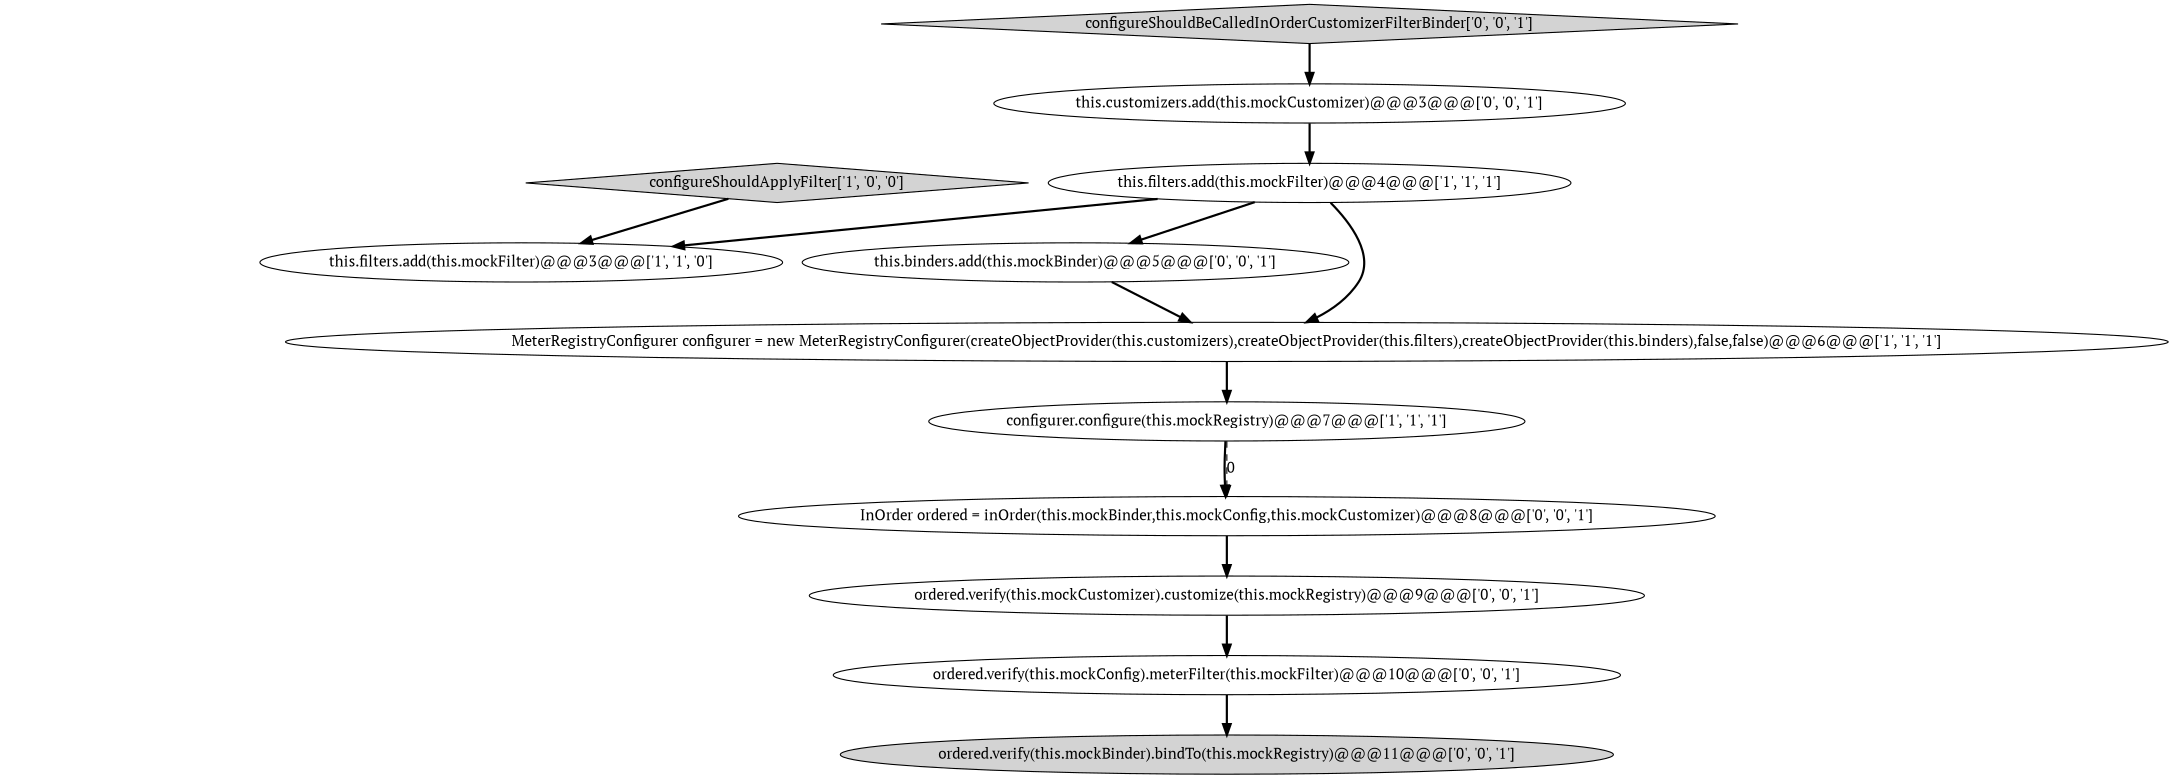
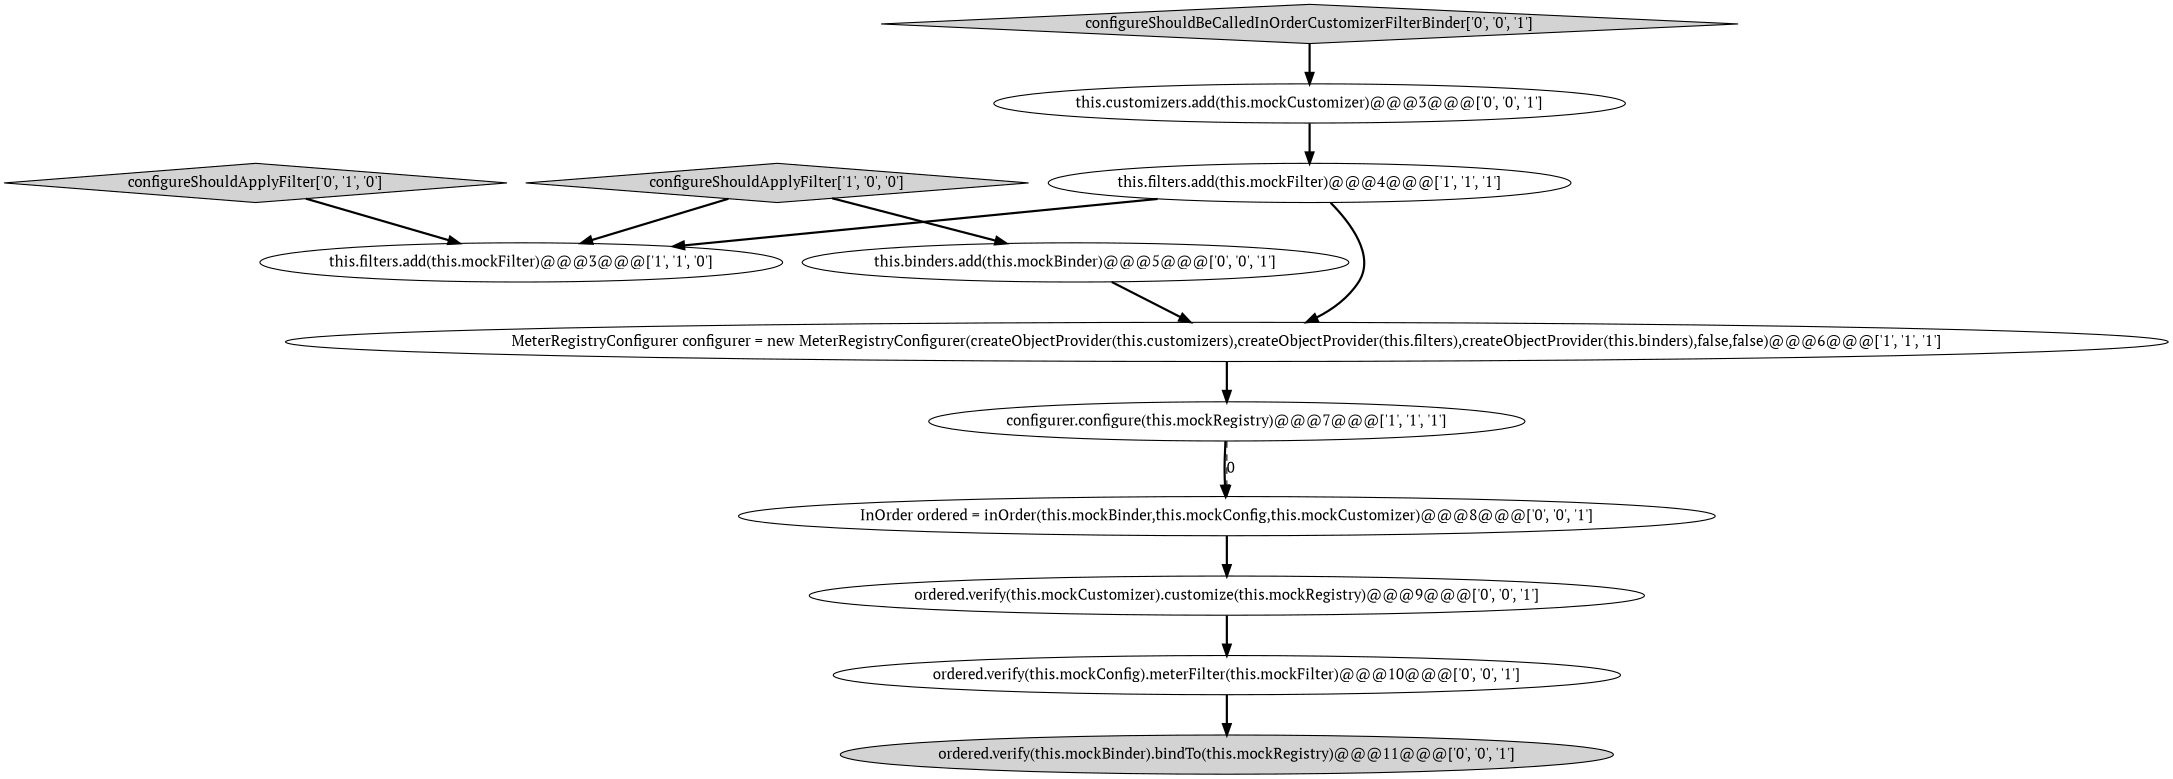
none -> (256, 183)
(1198, 221) -> (902, 216)
